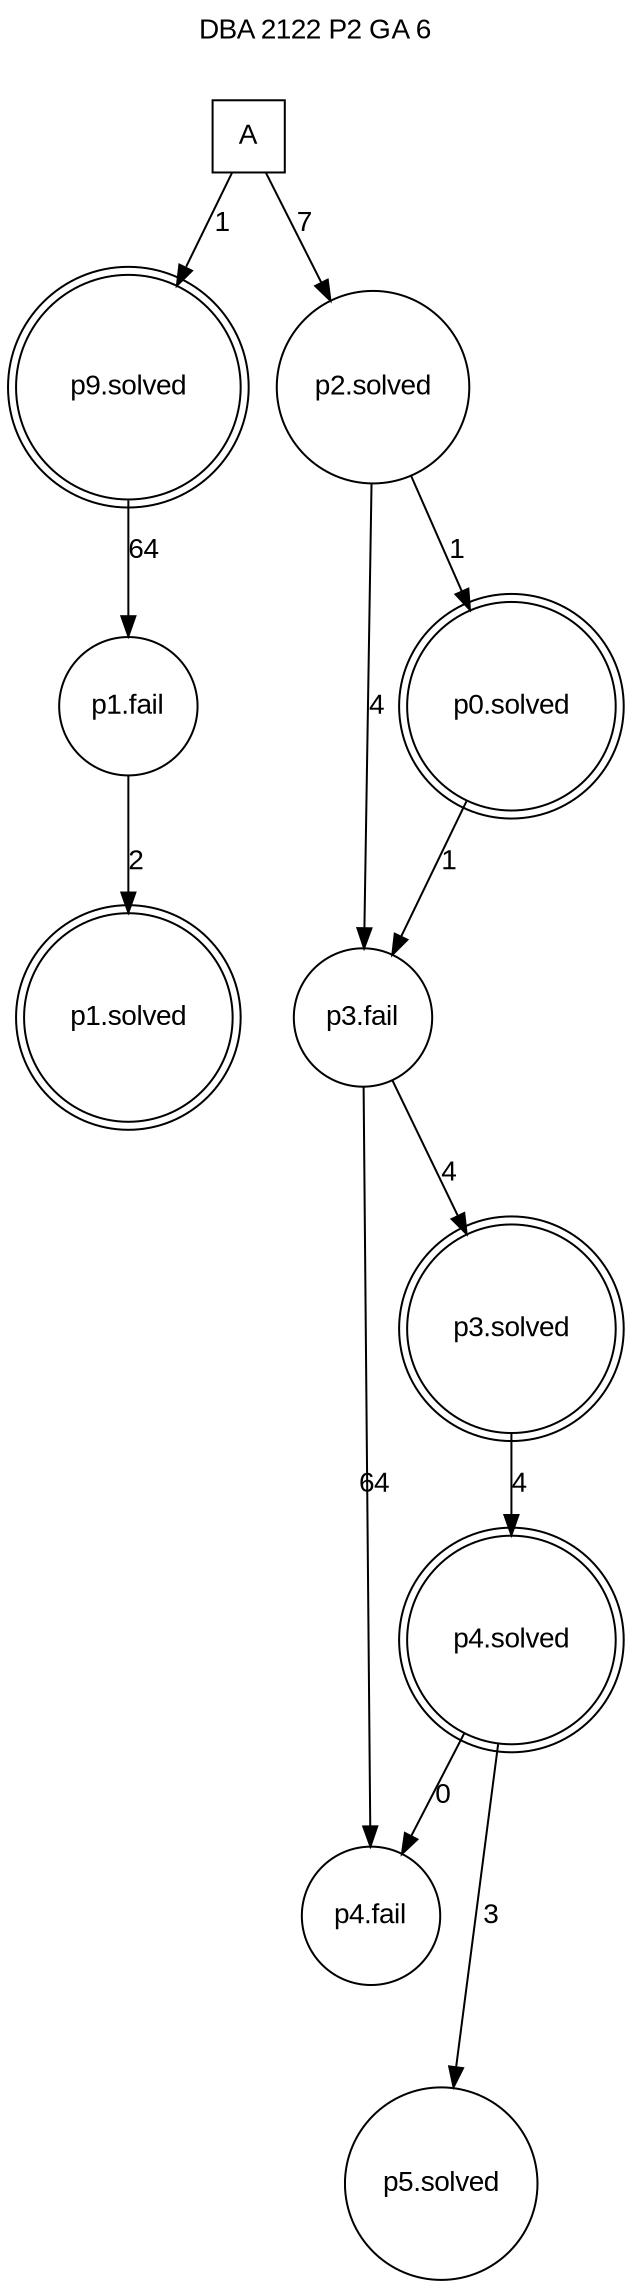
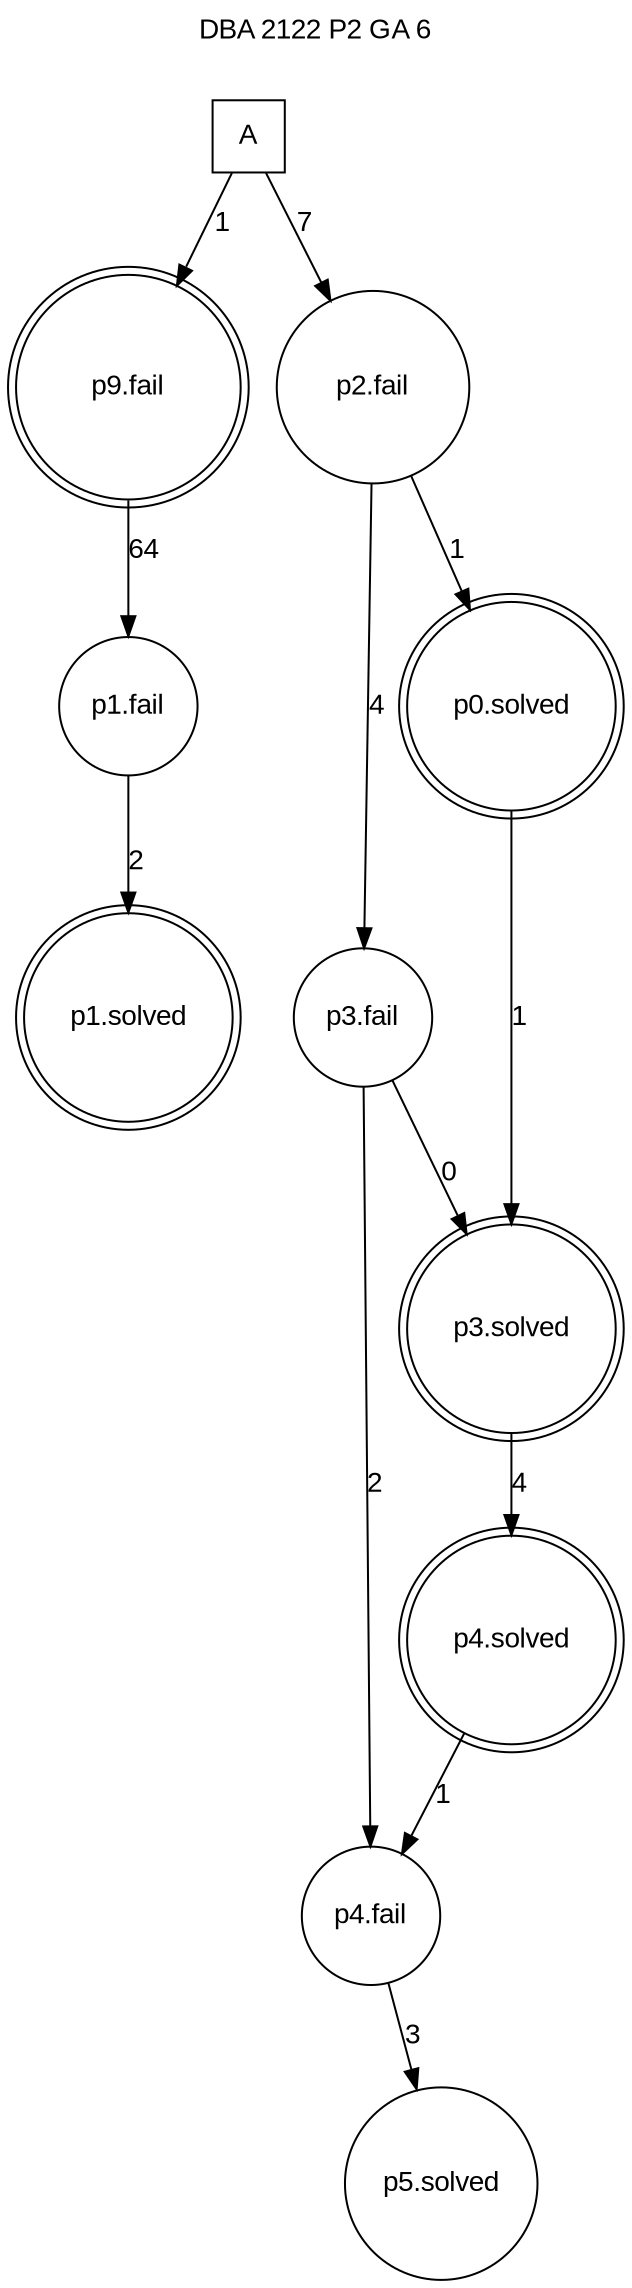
(128, 387) -> (128, 387)
(373, 387) -> (373, 387)
(434, 869) -> (511, 1008)
(449, 1173) -> (449, 1173)
(375, 1484) -> (375, 1484)
(443, 1796) -> (443, 1796)
(477, 1905) -> (400, 2026)
